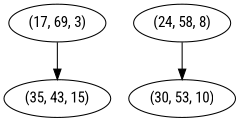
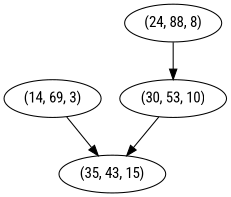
(57, 23) -> (53, 99)
(182, 23) -> (173, 23)
none -> (146, 132)
